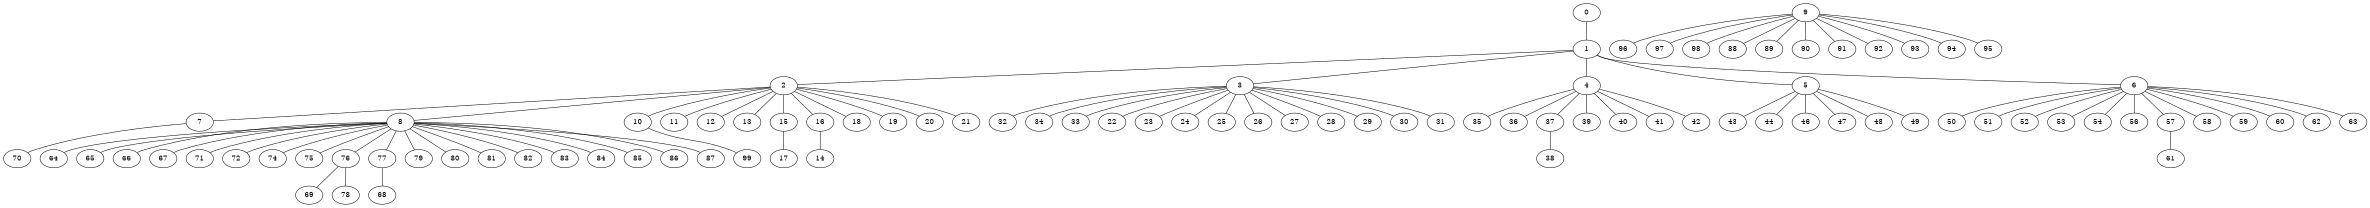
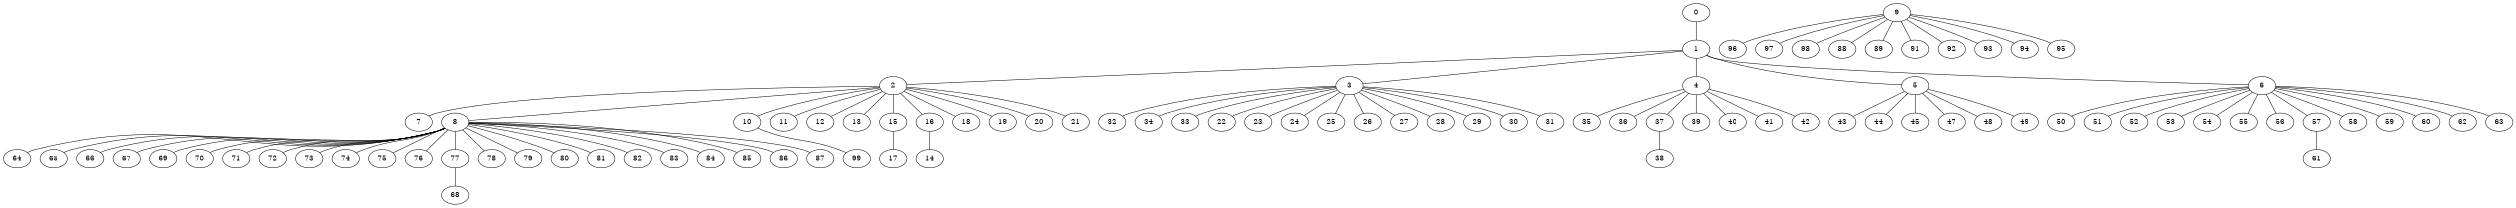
(1806, 49) -> none
(1806, 122) -> (1915, 122)
none -> (2244, 122)
(106, 133) -> (327, 140)
none -> (309, 159)
(328, 177) -> (309, 140)
(346, 177) -> (473, 140)
